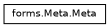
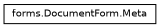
(55, 14) -> (80, 14)
